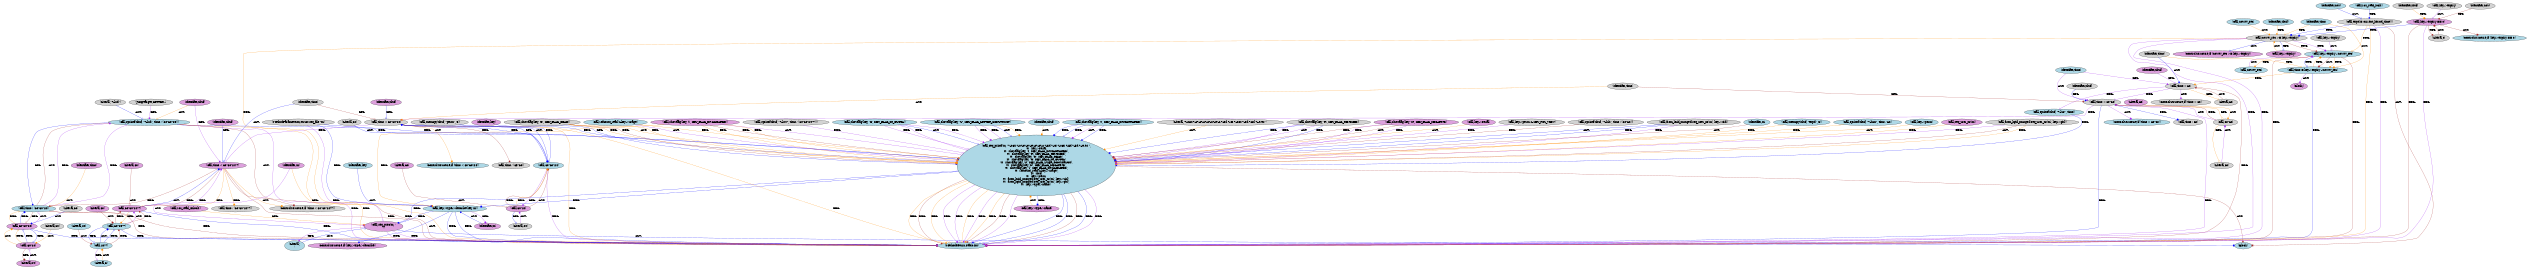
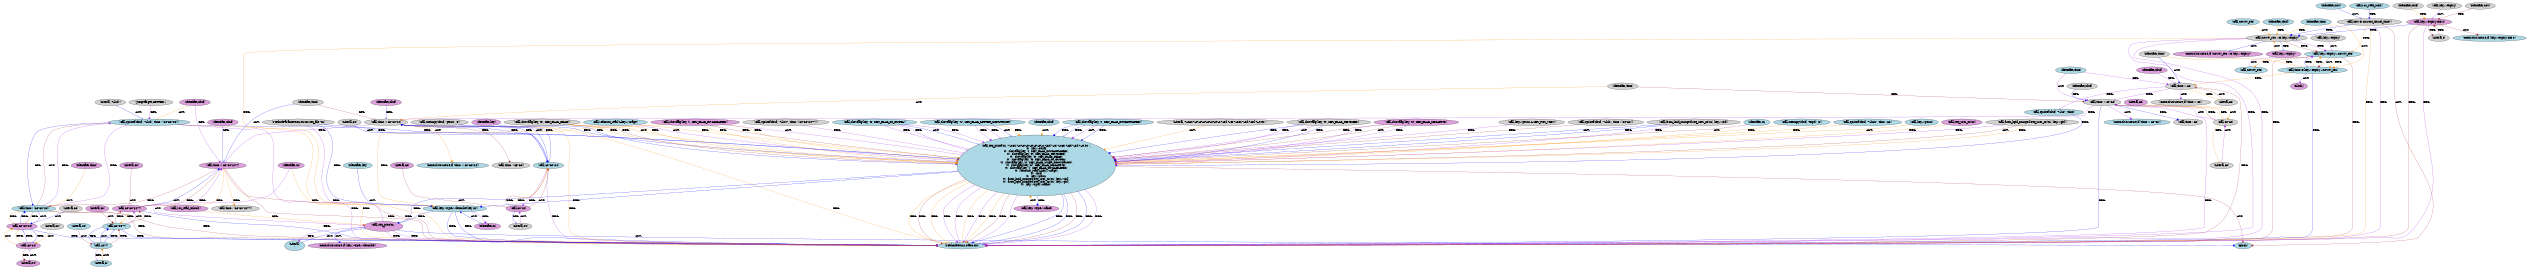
(2369, 22) -> (2369, 22)
(2441, 30) -> (2441, 30)
(1479, 122) -> none
(307, 209) -> none
(408, 230) -> (346, 230)
